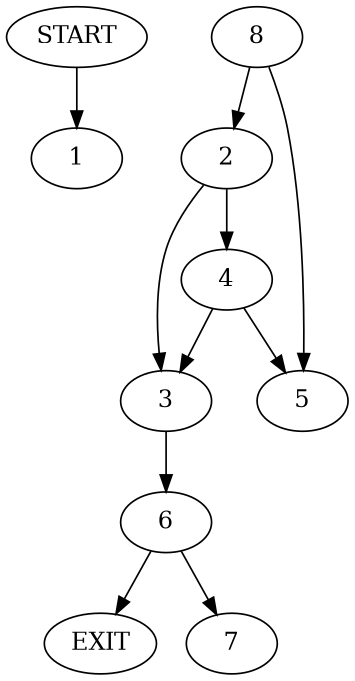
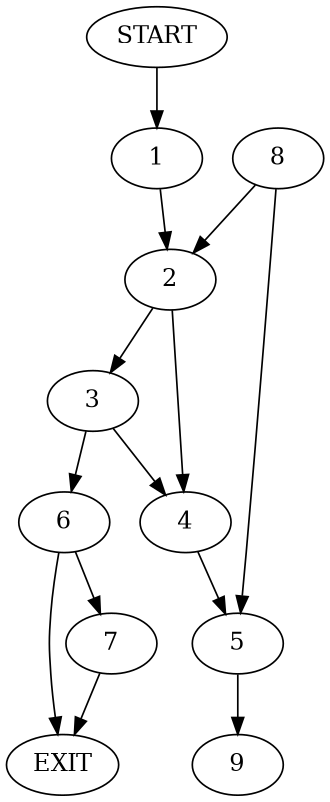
none -> (163, 211)
(200, 333) -> (134, 455)
none -> (90, 696)
none -> (238, 765)
